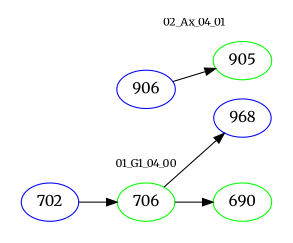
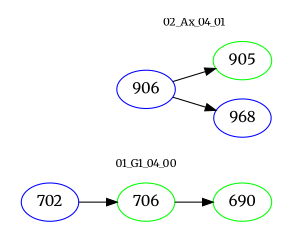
(190, 164) -> (189, 102)
